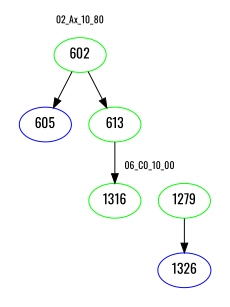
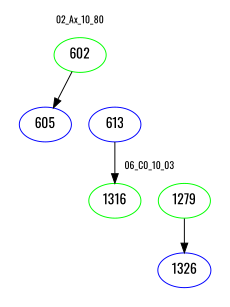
(95, 85) -> none
(115, 125) -> (115, 125)
(150, 167) -> (150, 167)
